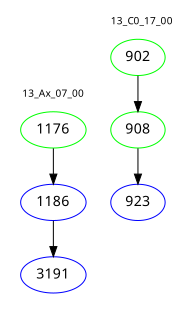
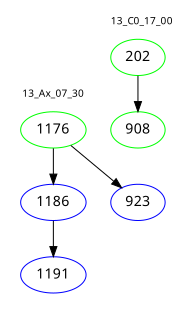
(138, 57) -> (138, 57)
(53, 94) -> (53, 94)
(138, 161) -> (88, 160)
(53, 275) -> (53, 275)
